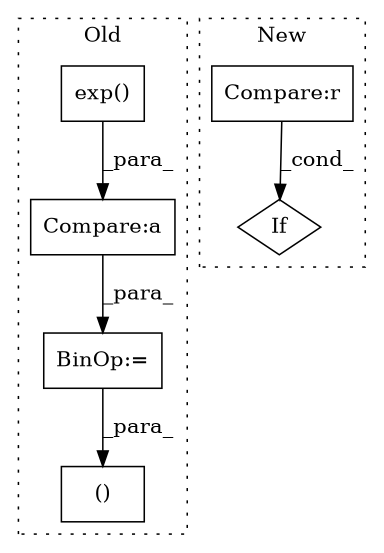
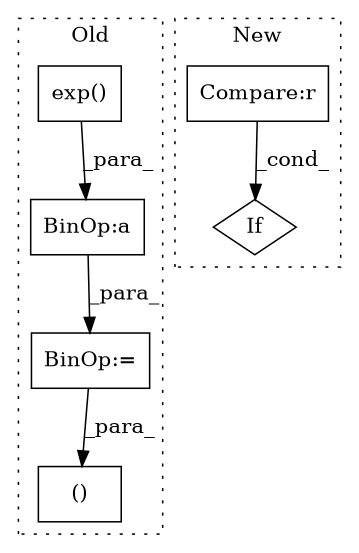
(103, 227) -> (87, 227)
